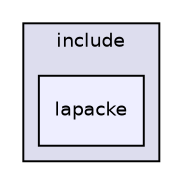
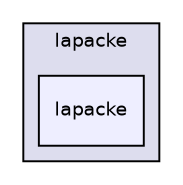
(91, 42) -> (91, 42)
